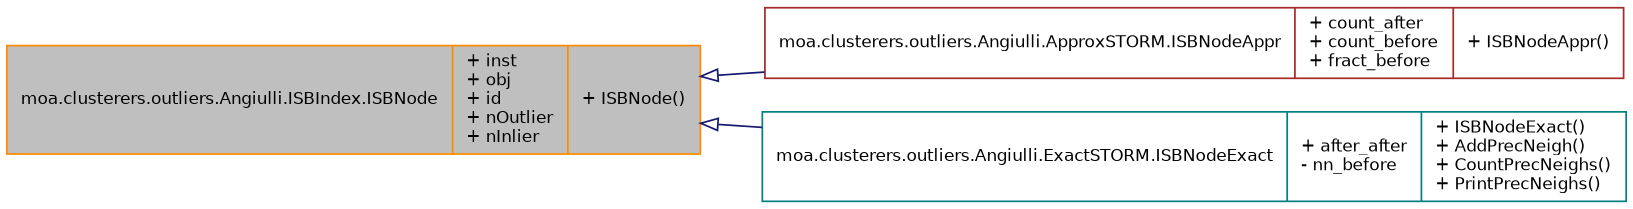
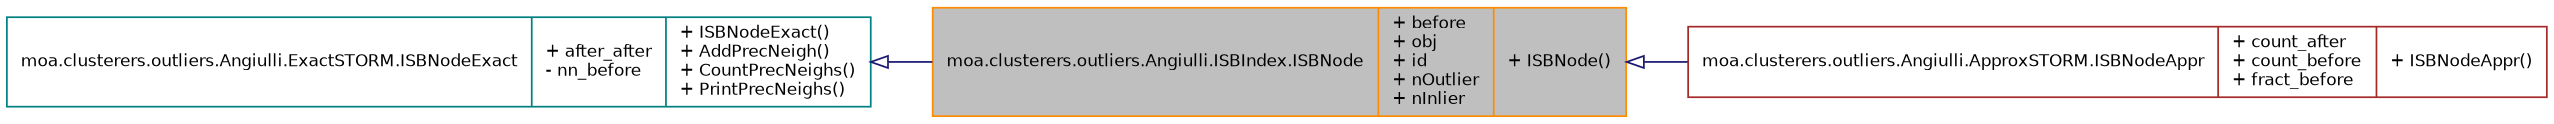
(492, 61) -> (1429, 23)
(740, 126) -> (910, 62)
